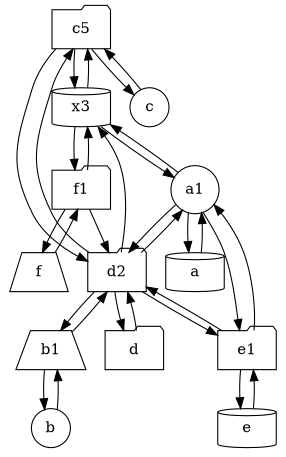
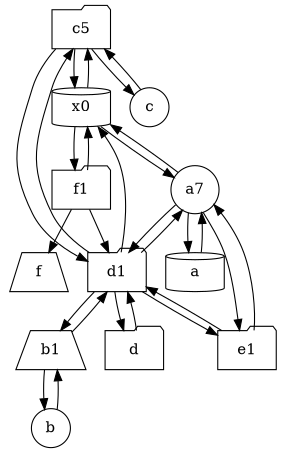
(81, 107) -> (81, 107)
(195, 190) -> (195, 190)
(65, 236) -> none
(117, 272) -> (117, 272)
(247, 428) -> none
